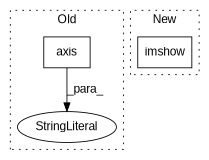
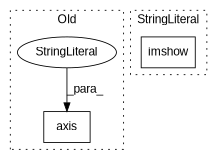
(165, 20) -> (169, 20)
(67, 85) -> (67, 85)
